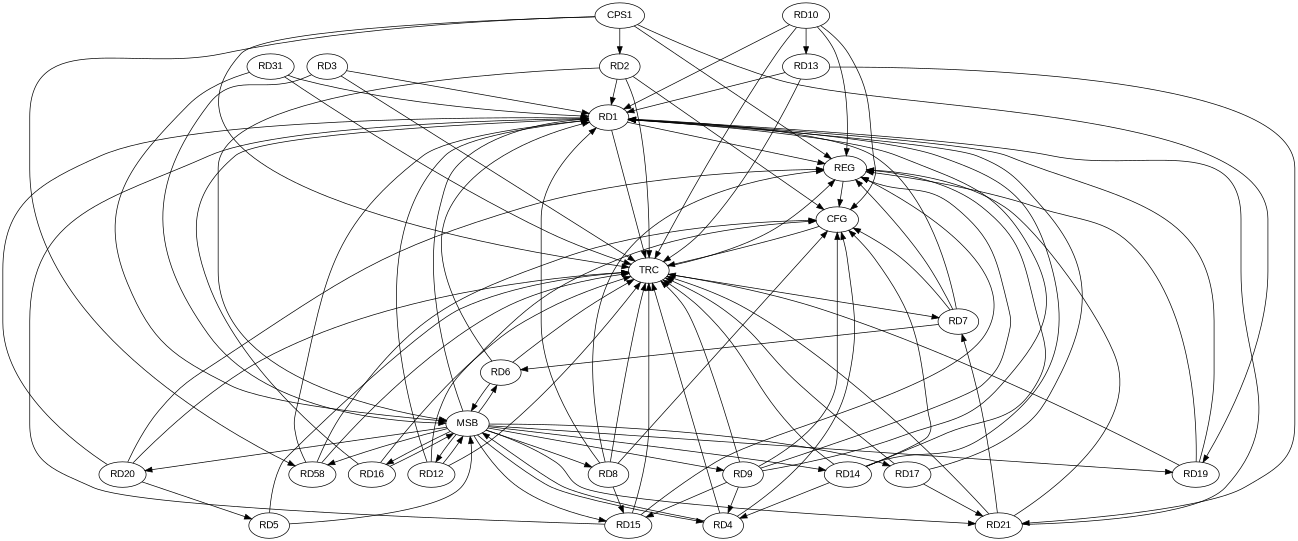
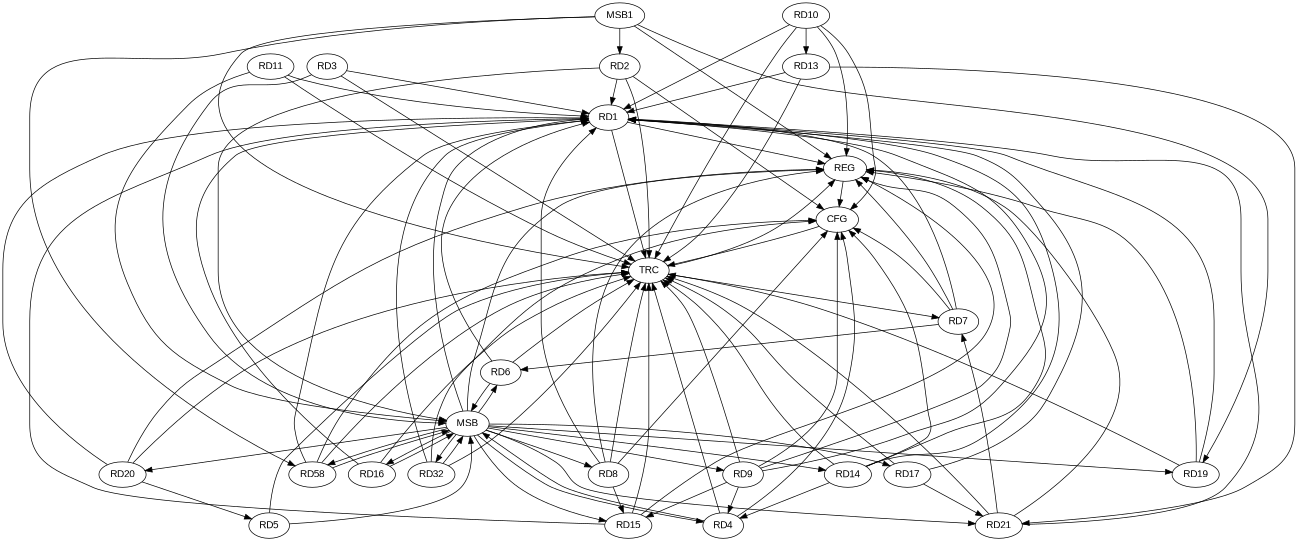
(620, 16) -> (620, 16)
(271, 67) -> (271, 67)
none -> (572, 200)
none -> (387, 449)
(431, 475) -> (431, 475)
